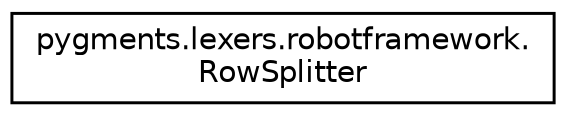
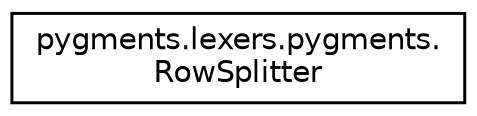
(283, 58) -> (238, 58)
